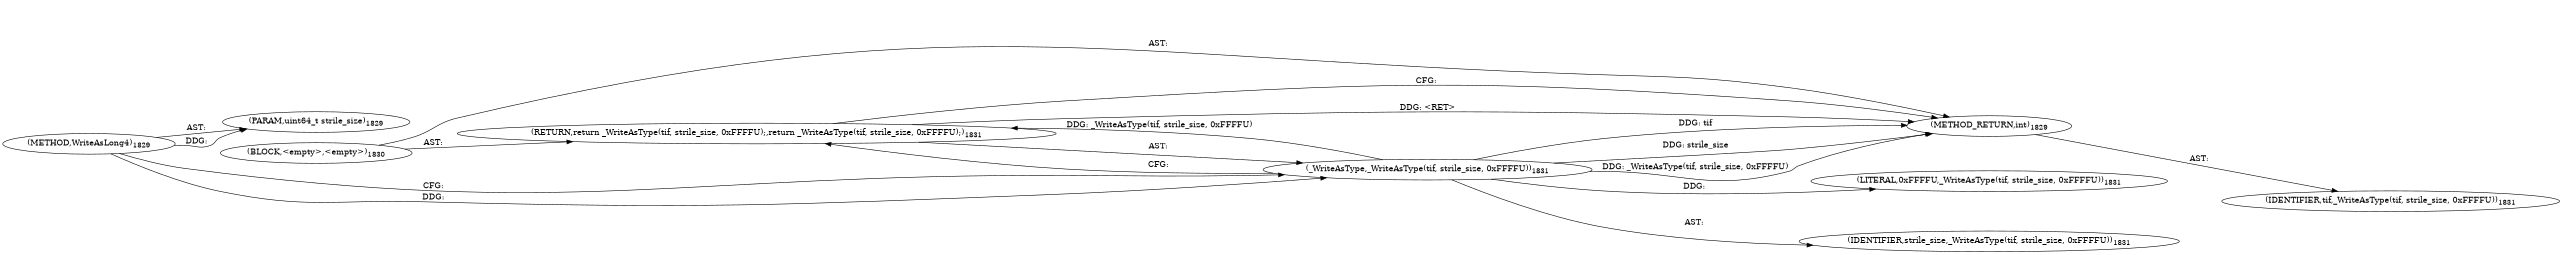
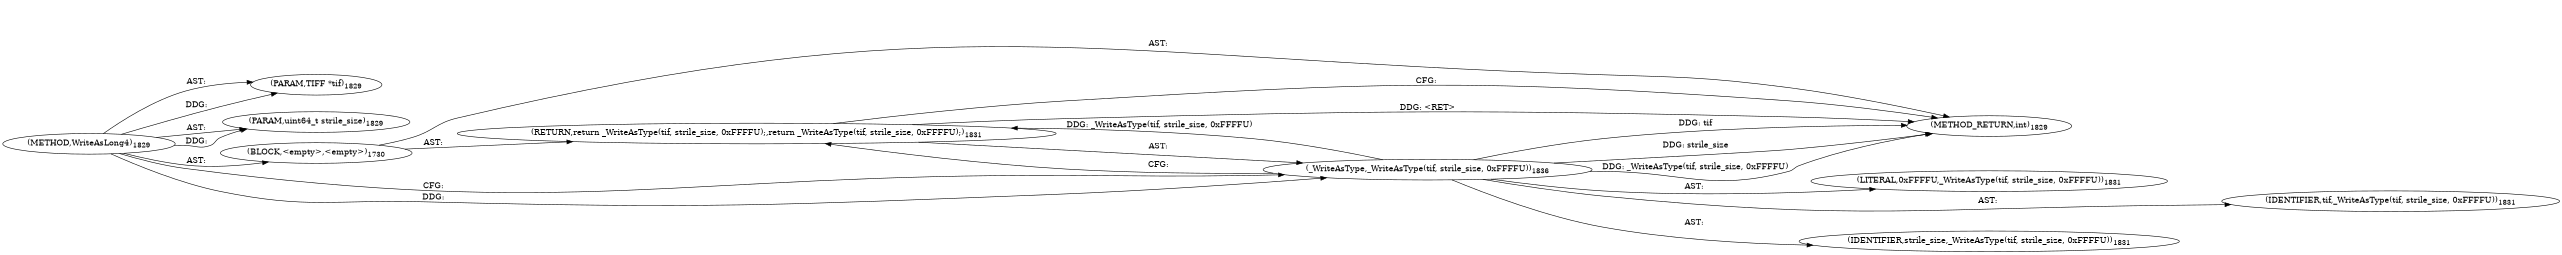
none -> (316, 85)
(376, 152) -> (376, 152)
(2184, 162) -> (1853, 211)
none -> (193, 166)
(1541, 169) -> (1541, 169)
(1696, 187) -> (1696, 187)
